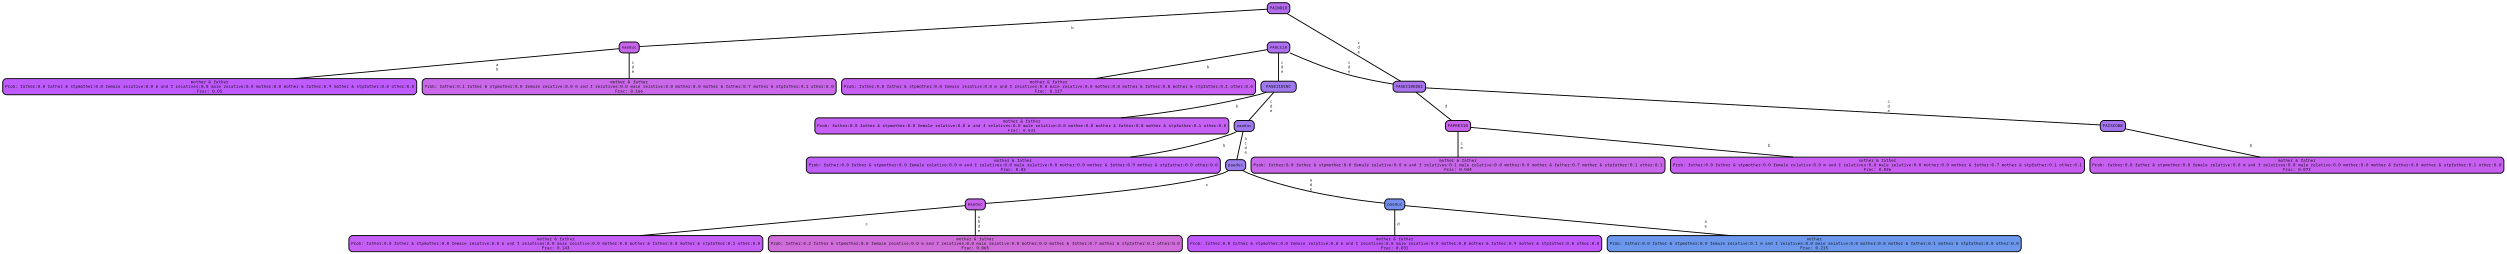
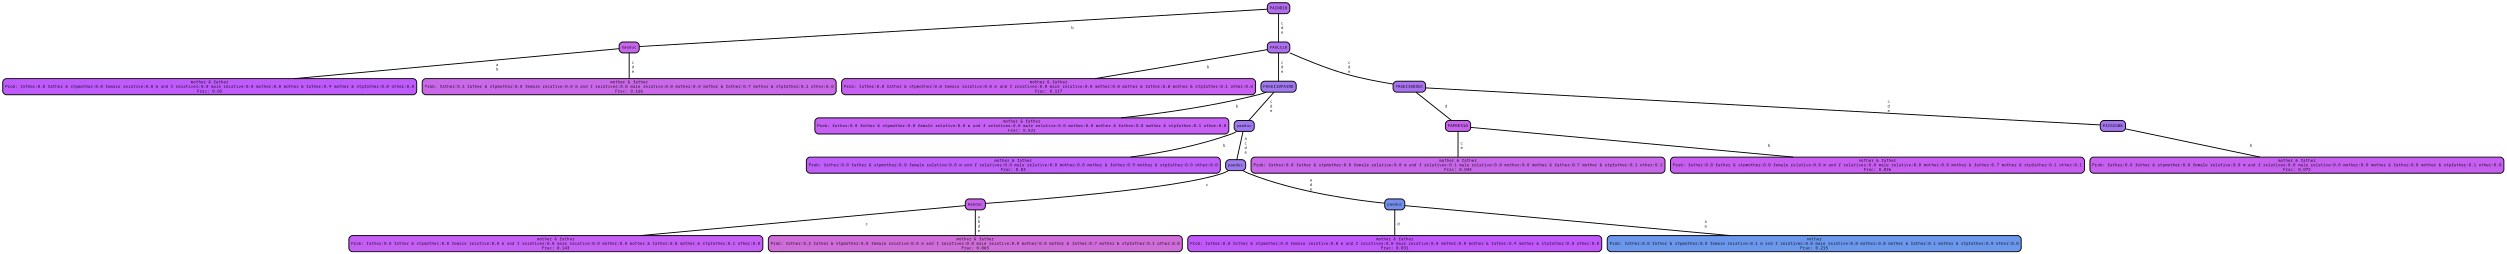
(1344, 47) -> (1279, 28)
(1279, 87) -> (1279, 87)
